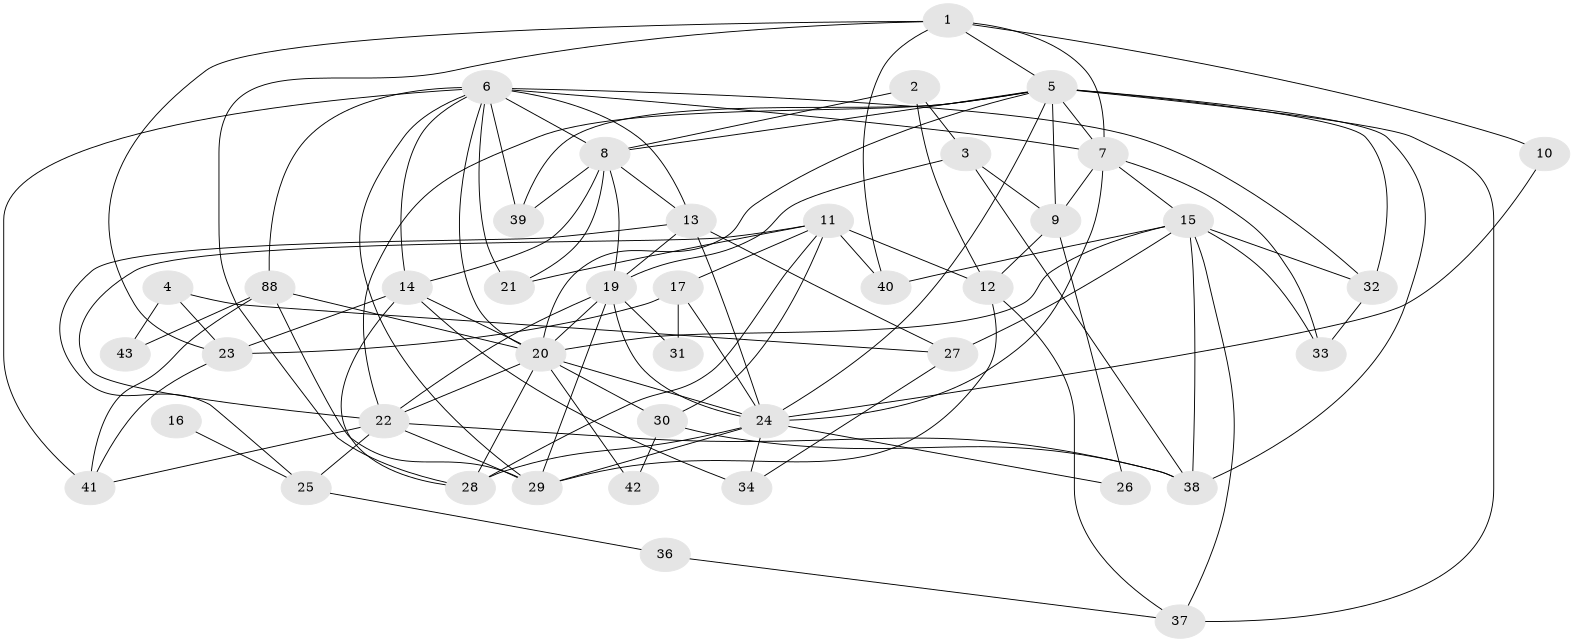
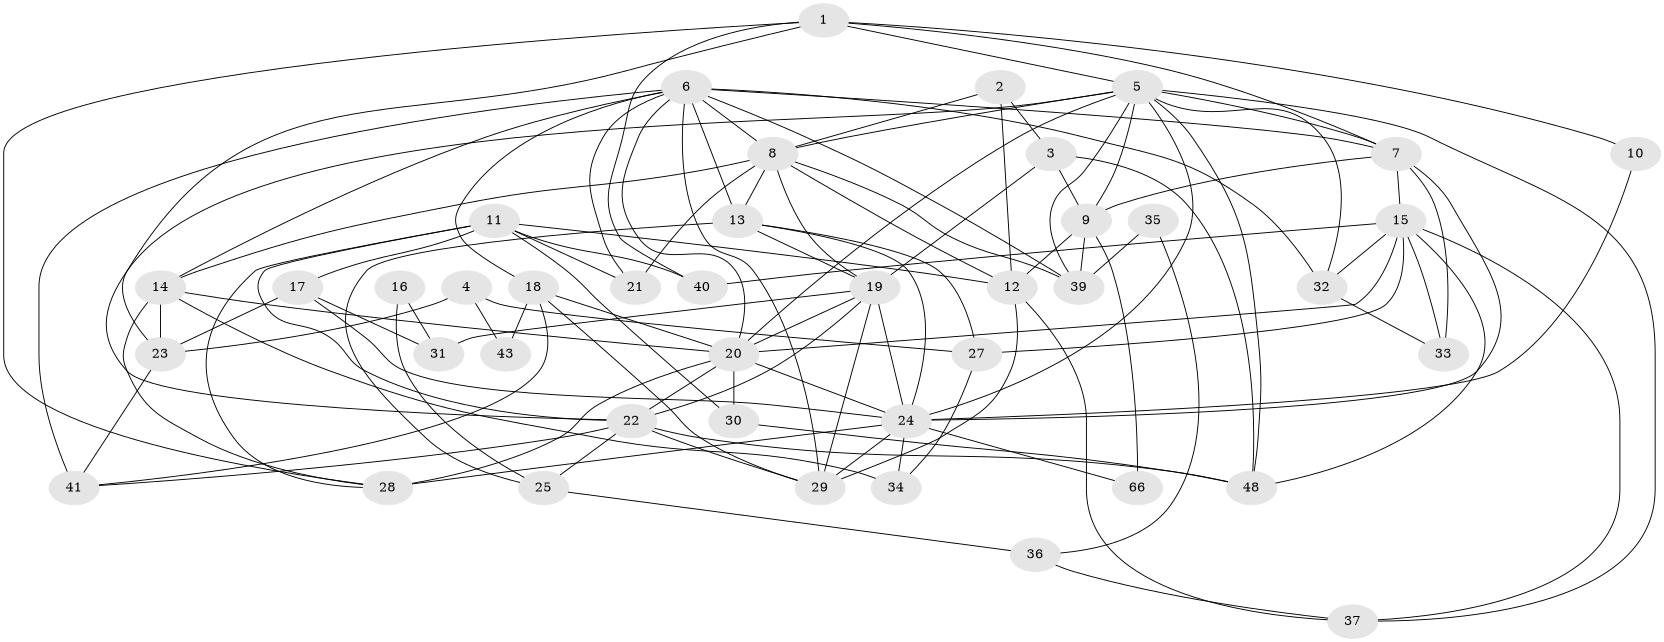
none -> (1153, 221)
none -> (896, 226)
none -> (1083, 254)
(270, 288) -> (533, 288)
none -> (417, 316)
(634, 488) -> none
(1125, 488) -> (1137, 488)
(1192, 488) -> (1252, 488)
